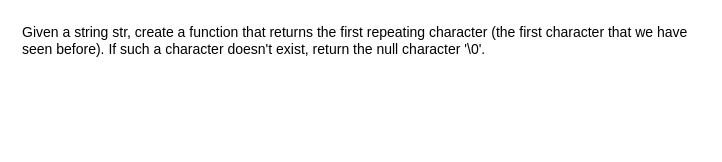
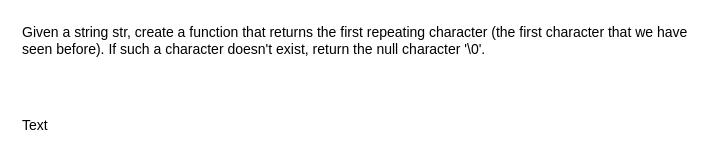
none -> (361, 126)
